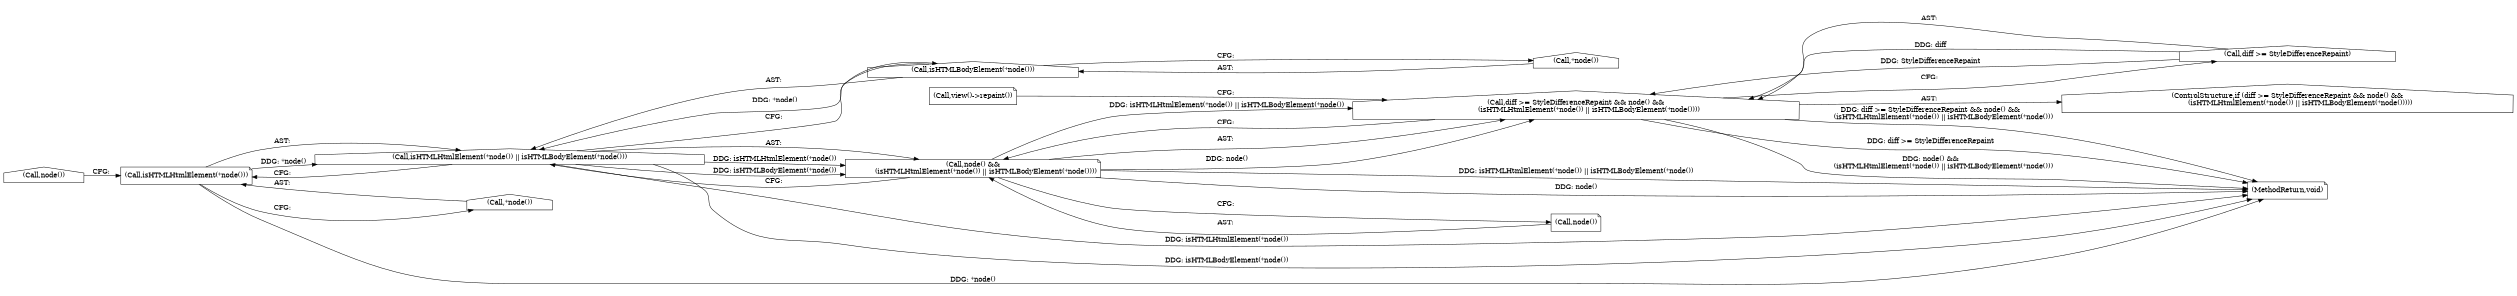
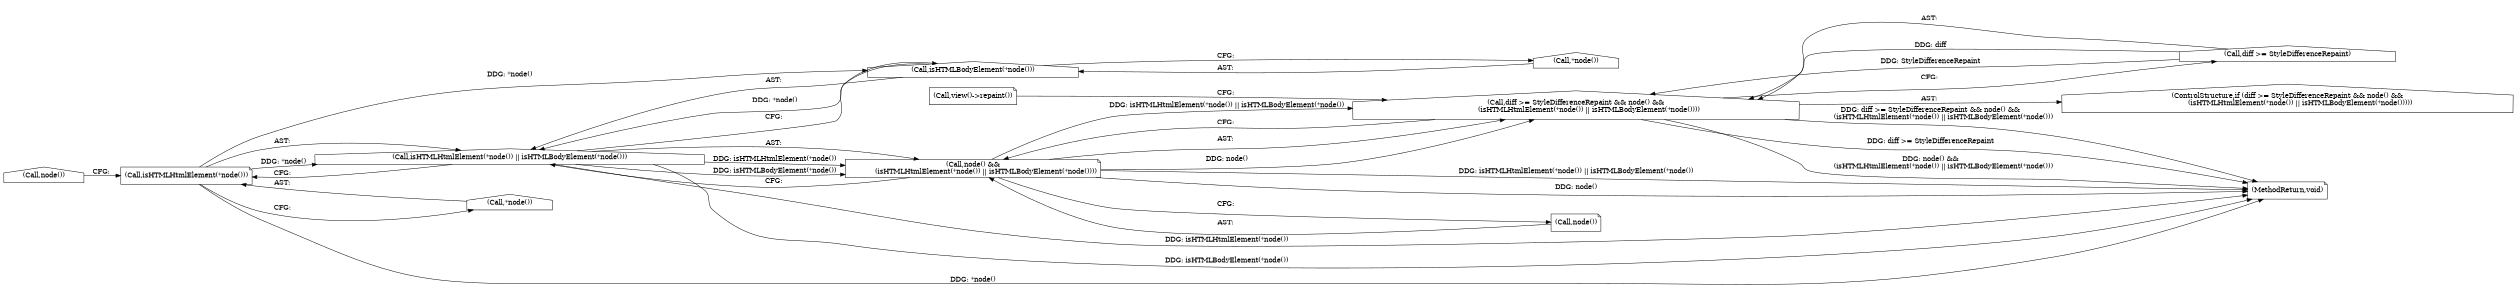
none -> (525, 87)
